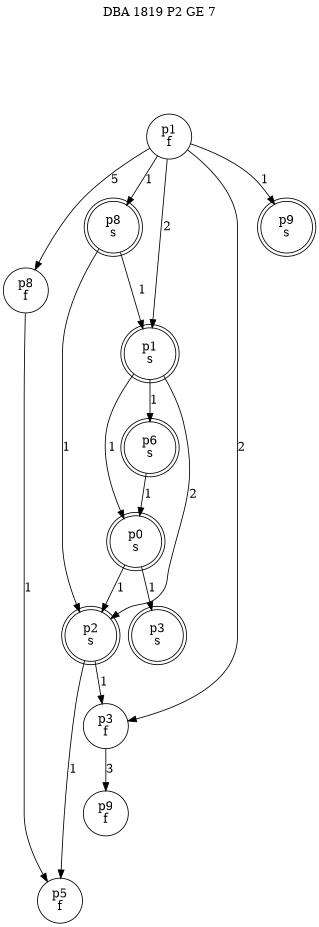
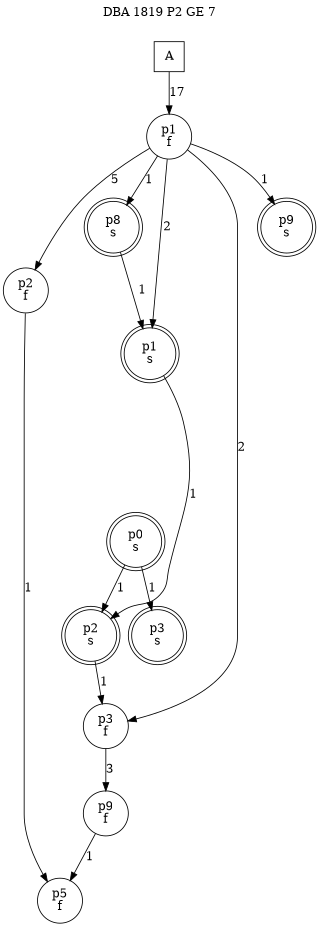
none -> (169, 57)
(26, 290) -> (26, 290)
(62, 424) -> none
(106, 440) -> none
(150, 448) -> none
(193, 495) -> (193, 495)
(68, 765) -> (85, 853)
